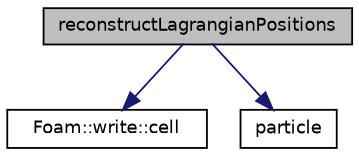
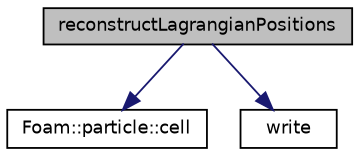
(107, 129) -> (107, 129)
(289, 129) -> (289, 129)
